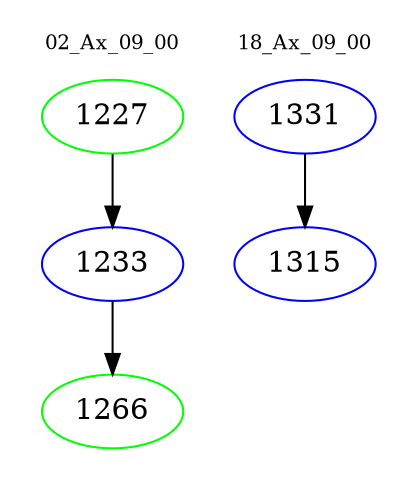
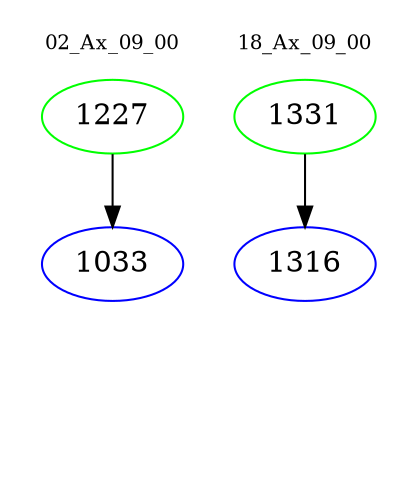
(305, 117) -> (305, 117)
(113, 264) -> (113, 264)
(305, 264) -> (305, 264)
(113, 411) -> none
